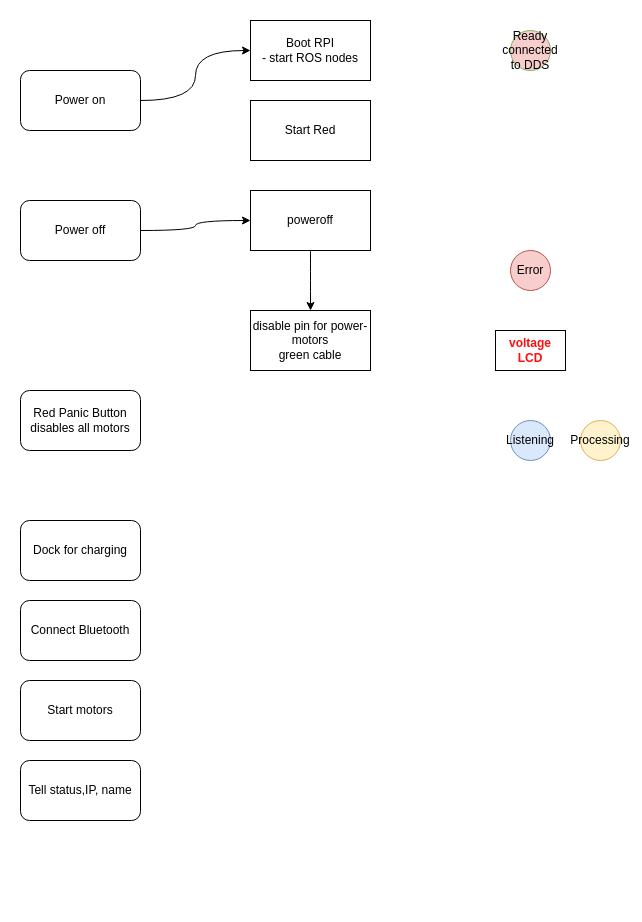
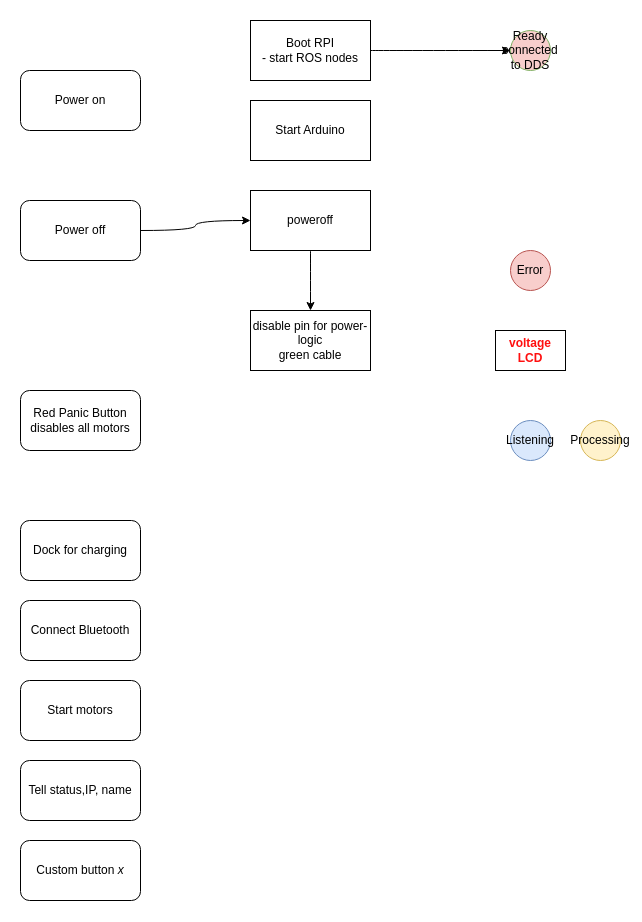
none -> (438, 51)
(195, 79) -> none
(311, 131) -> (311, 131)
(311, 341) -> (311, 341)
none -> (81, 871)
